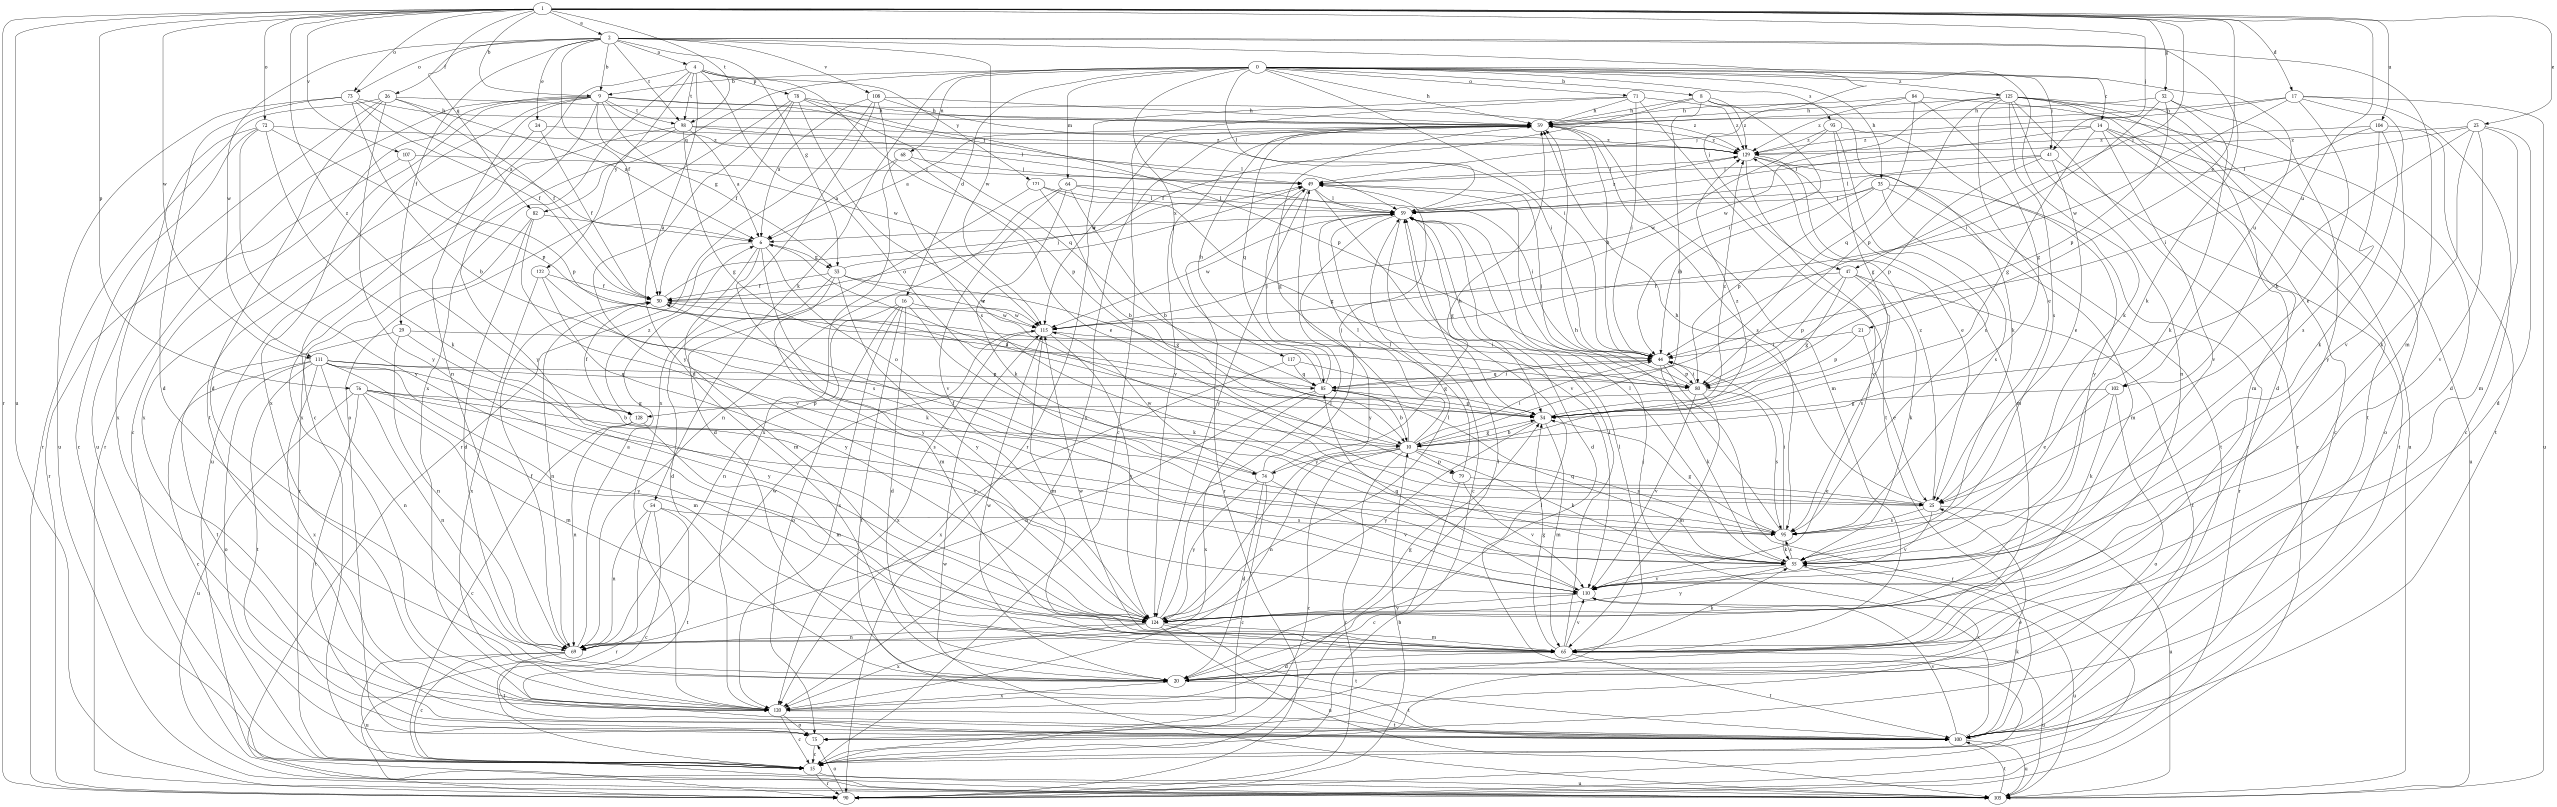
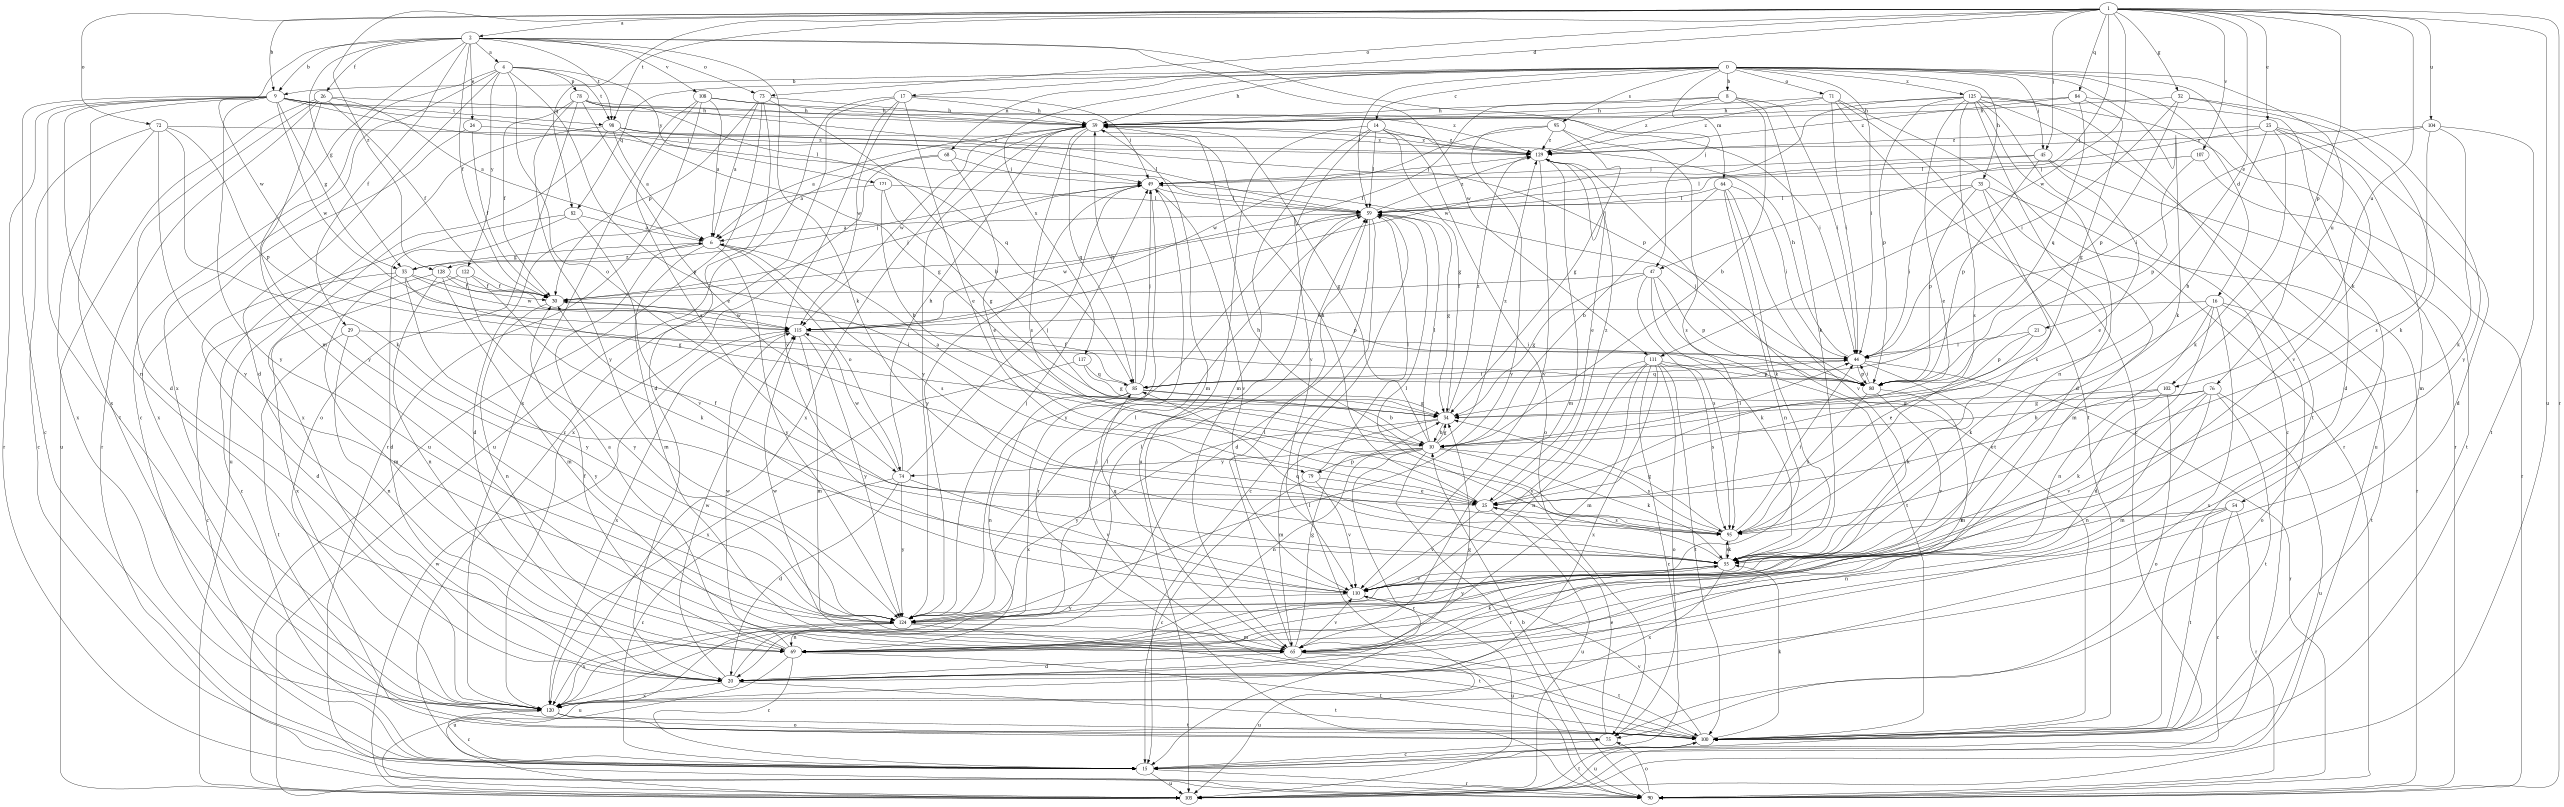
none -> (2093, 51)
(2050, 155) -> (2043, 155)
(540, 199) -> (650, 199)
(819, 381) -> none
(1144, 397) -> (1117, 312)
